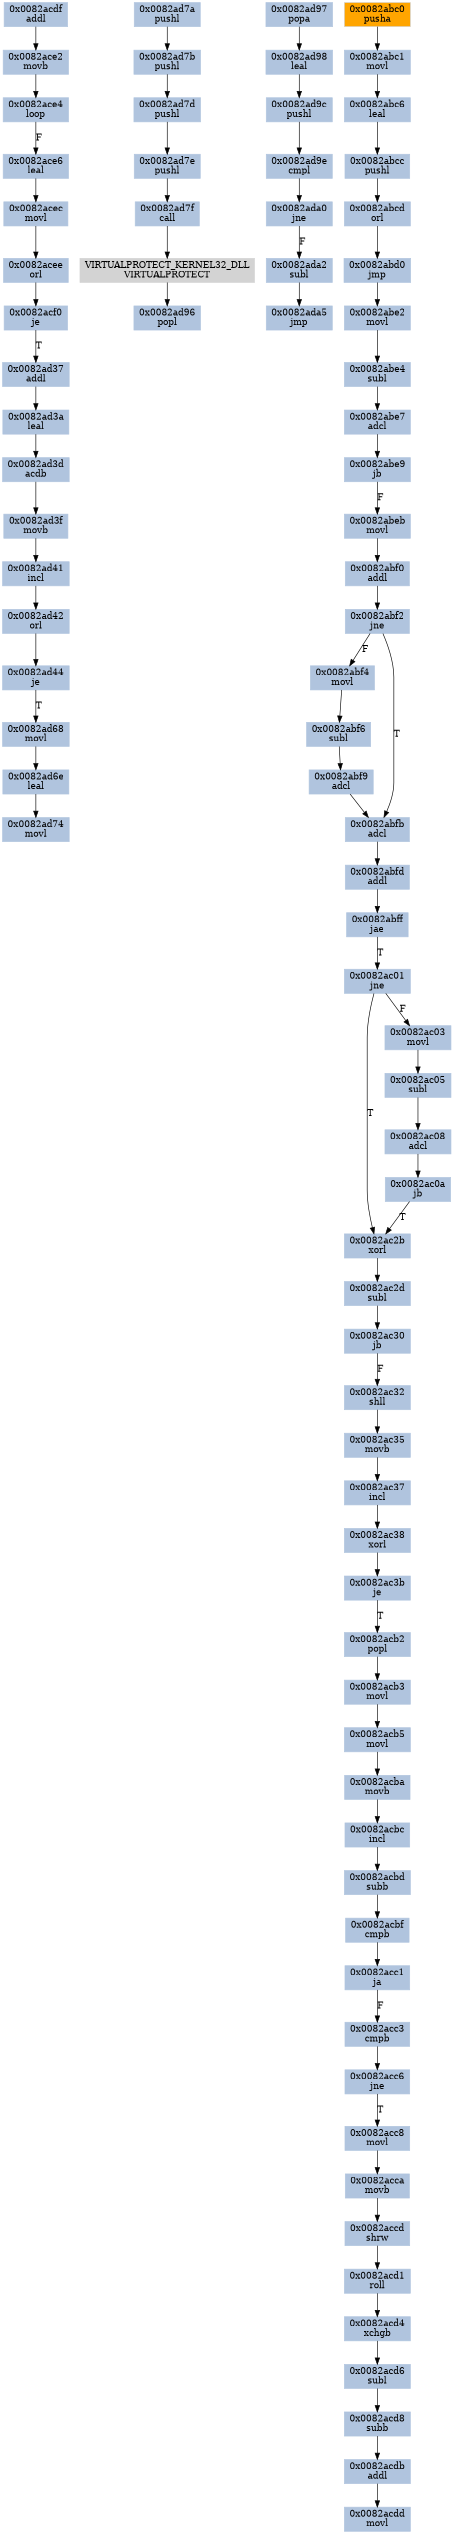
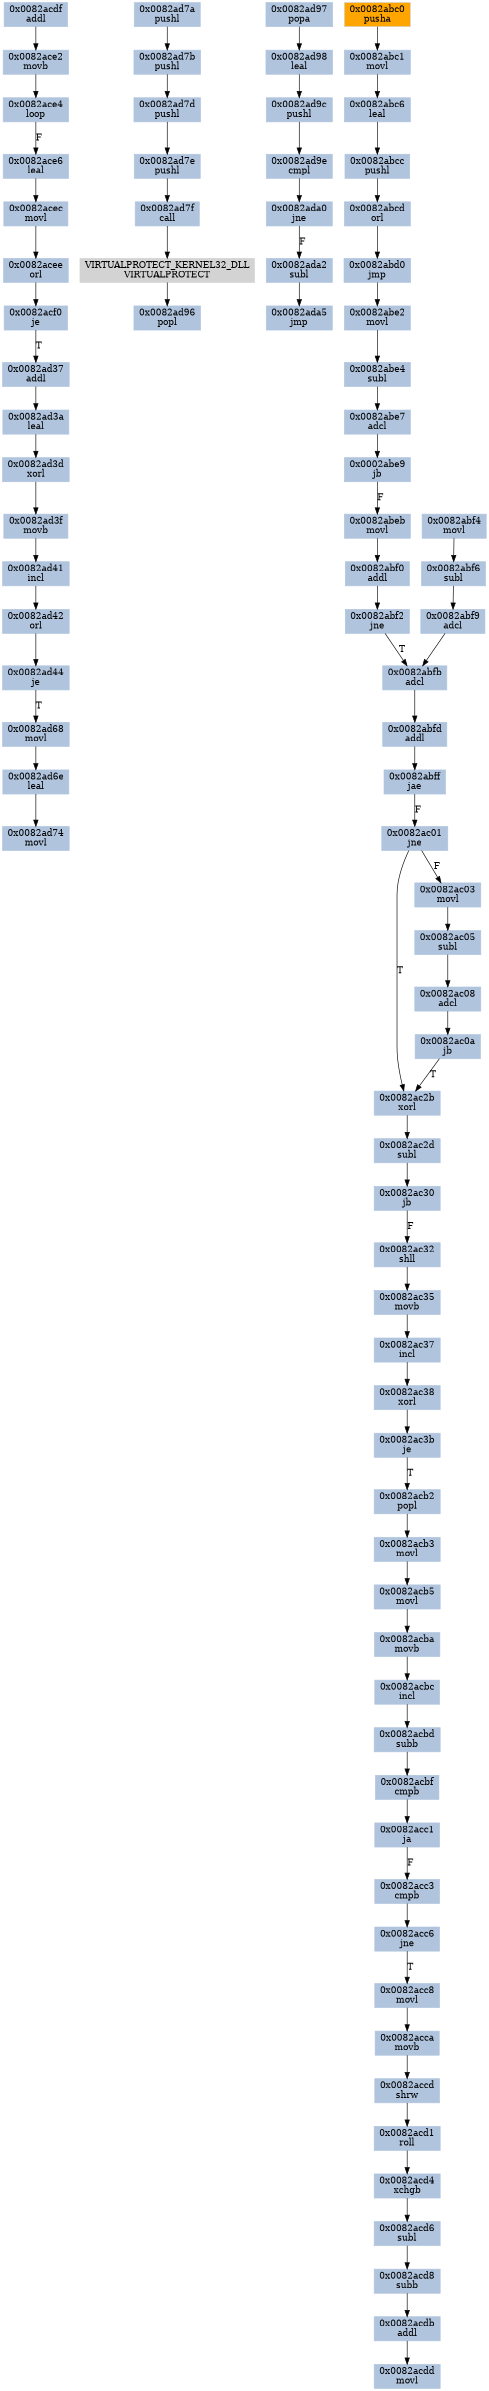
(36, 470) -> (36, 470)
(377, 470) -> (377, 470)
(362, 647) -> none
(381, 953) -> (418, 810)
